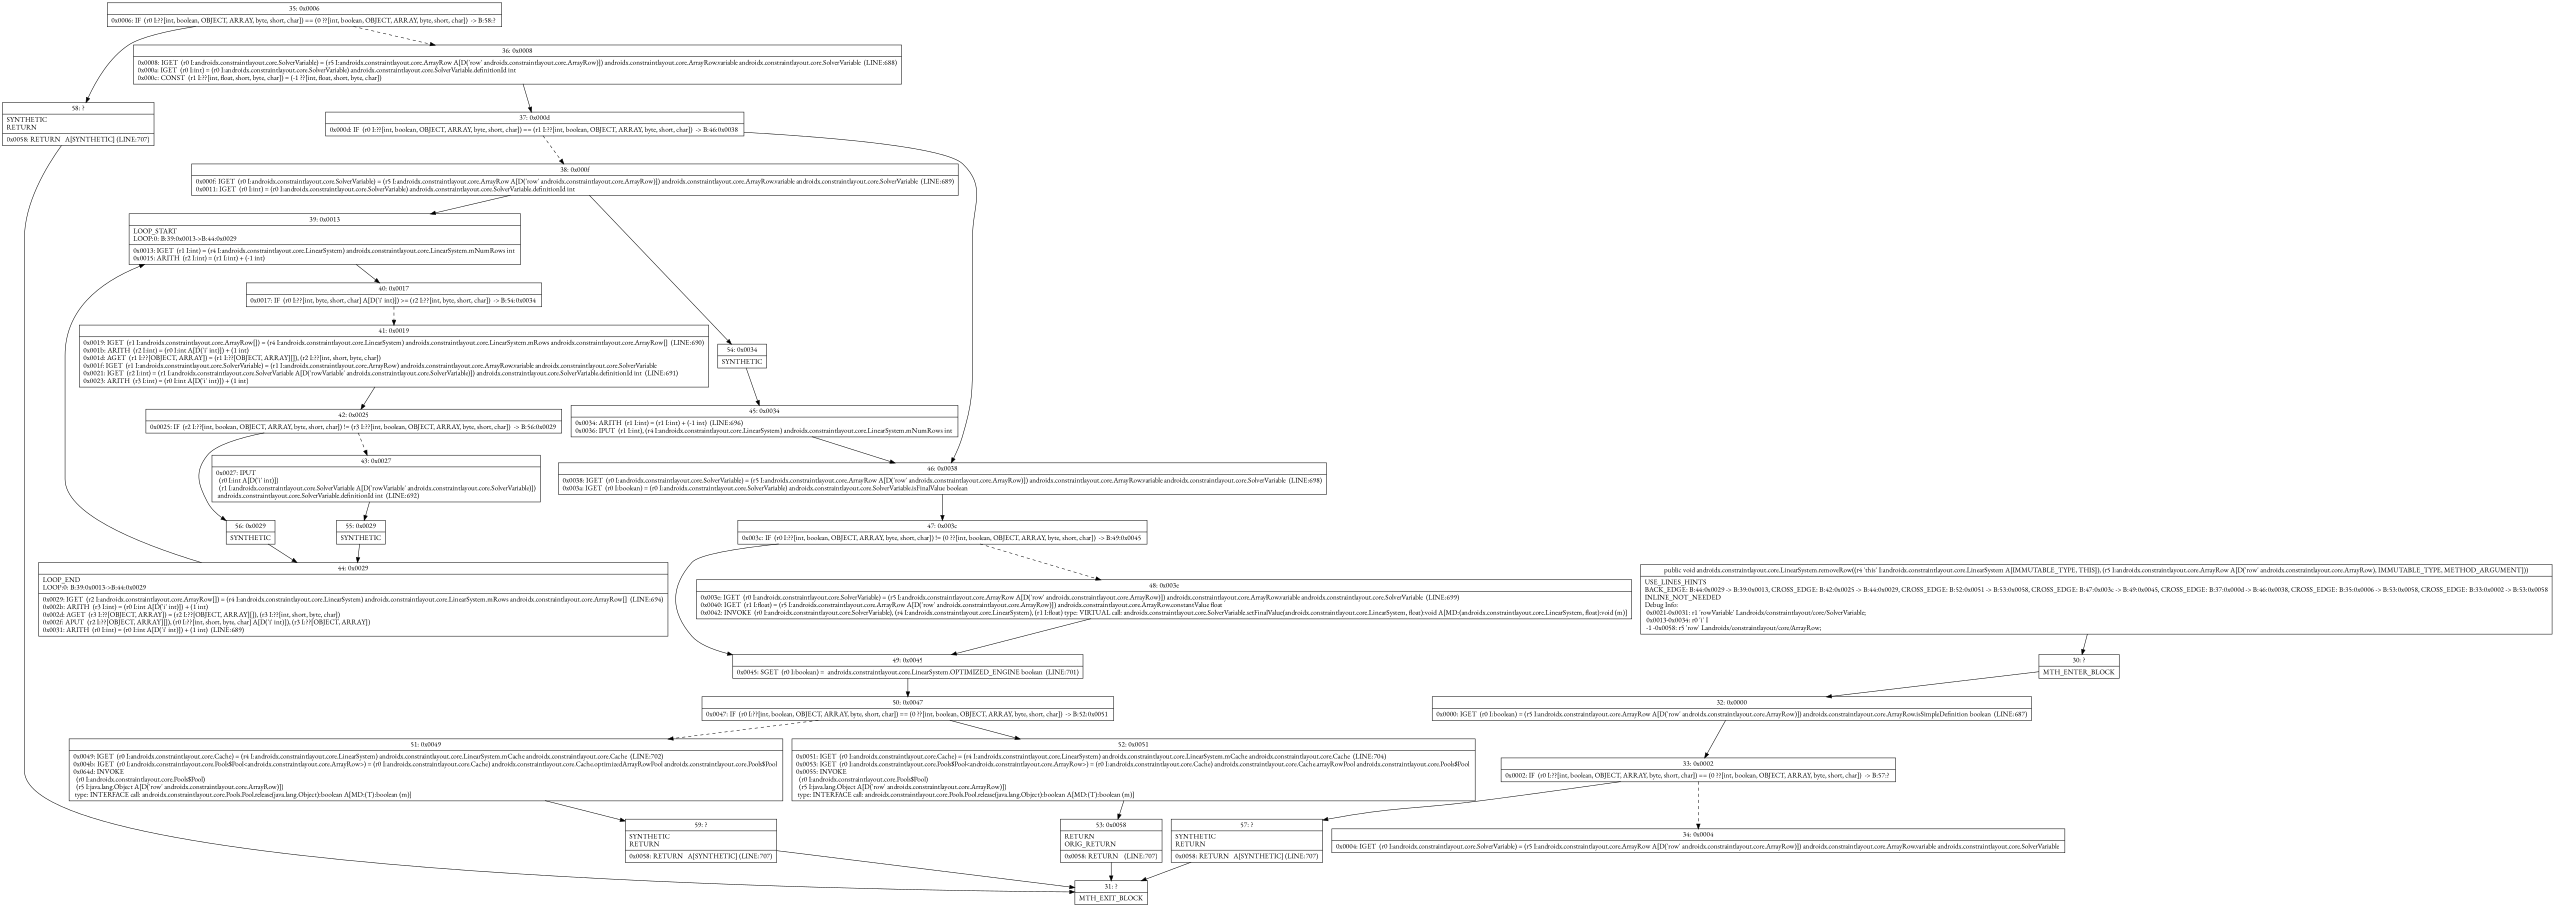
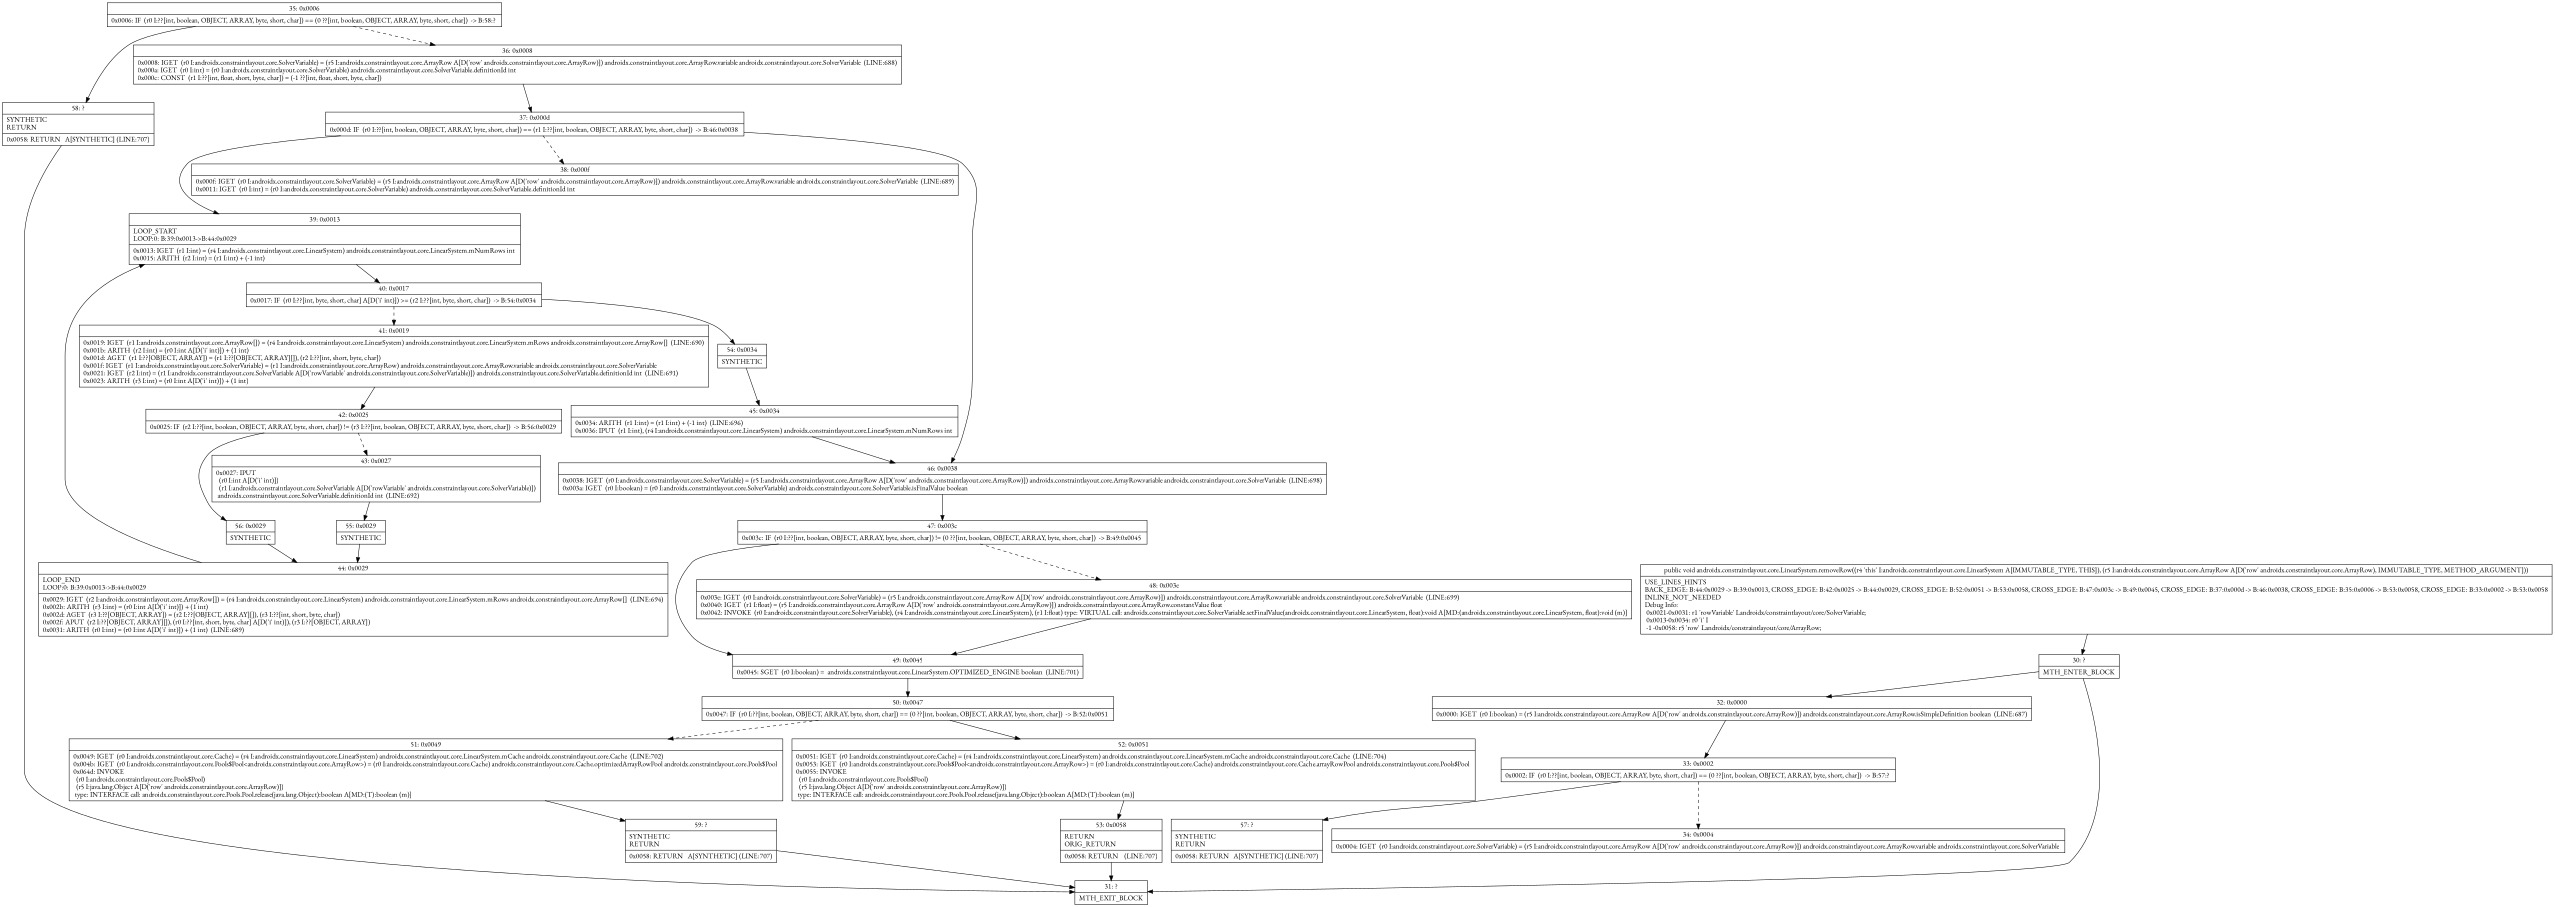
(473, 204) -> (229, 150)
(659, 268) -> (640, 308)
(1169, 871) -> (1708, 881)
